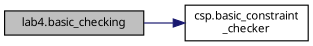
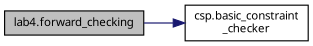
(74, 23) -> (74, 23)
